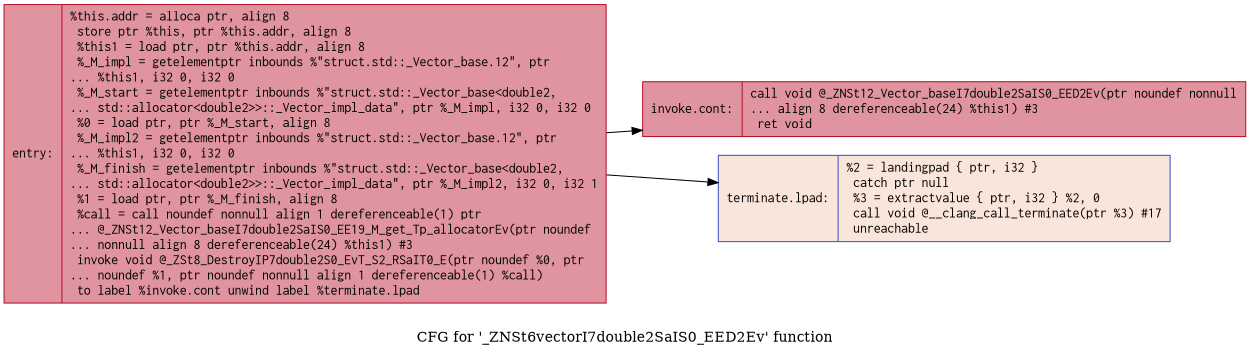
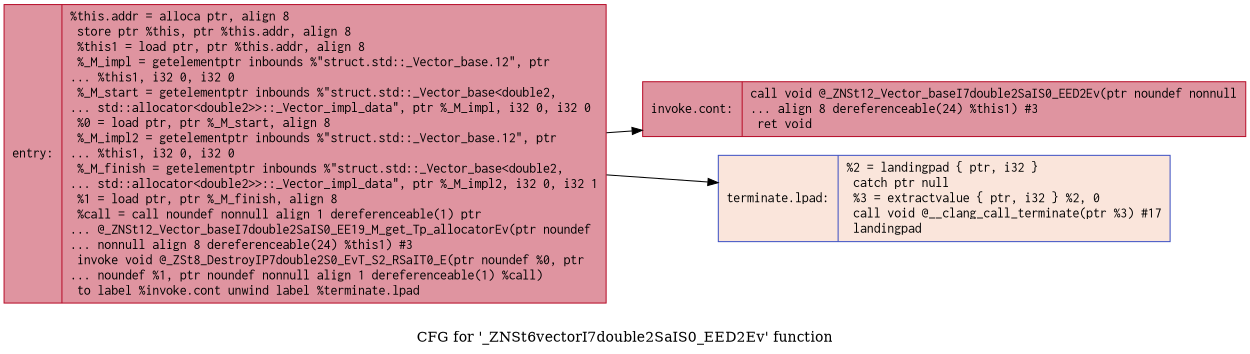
(888, 228) -> (884, 228)
